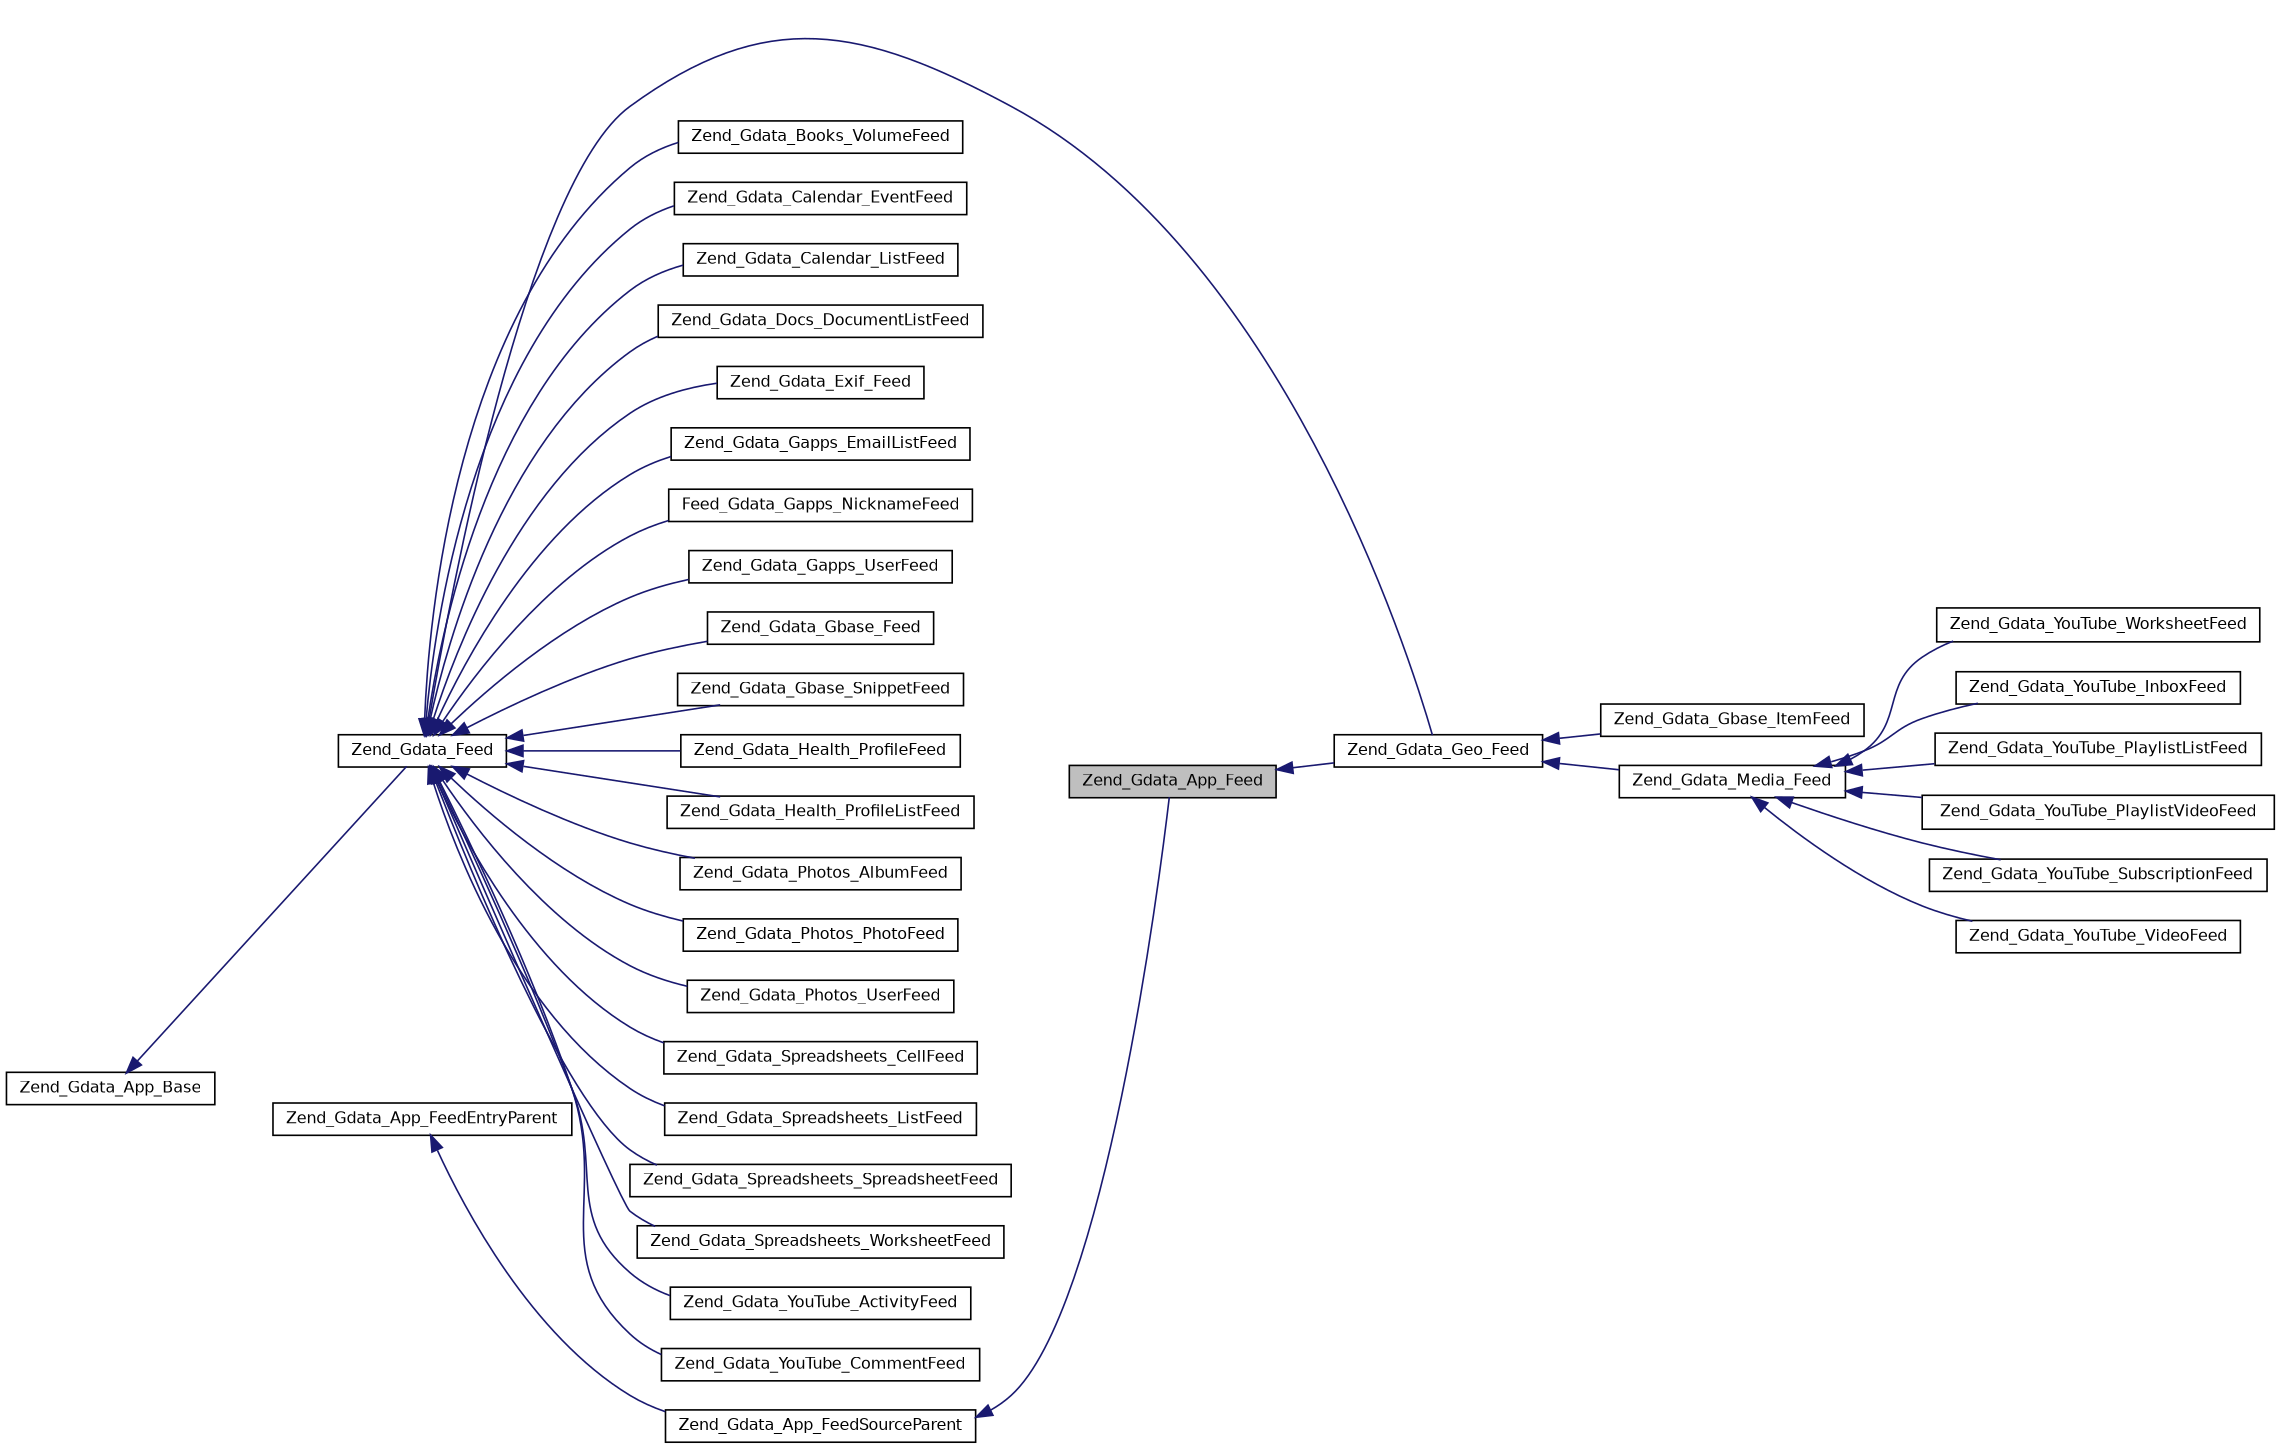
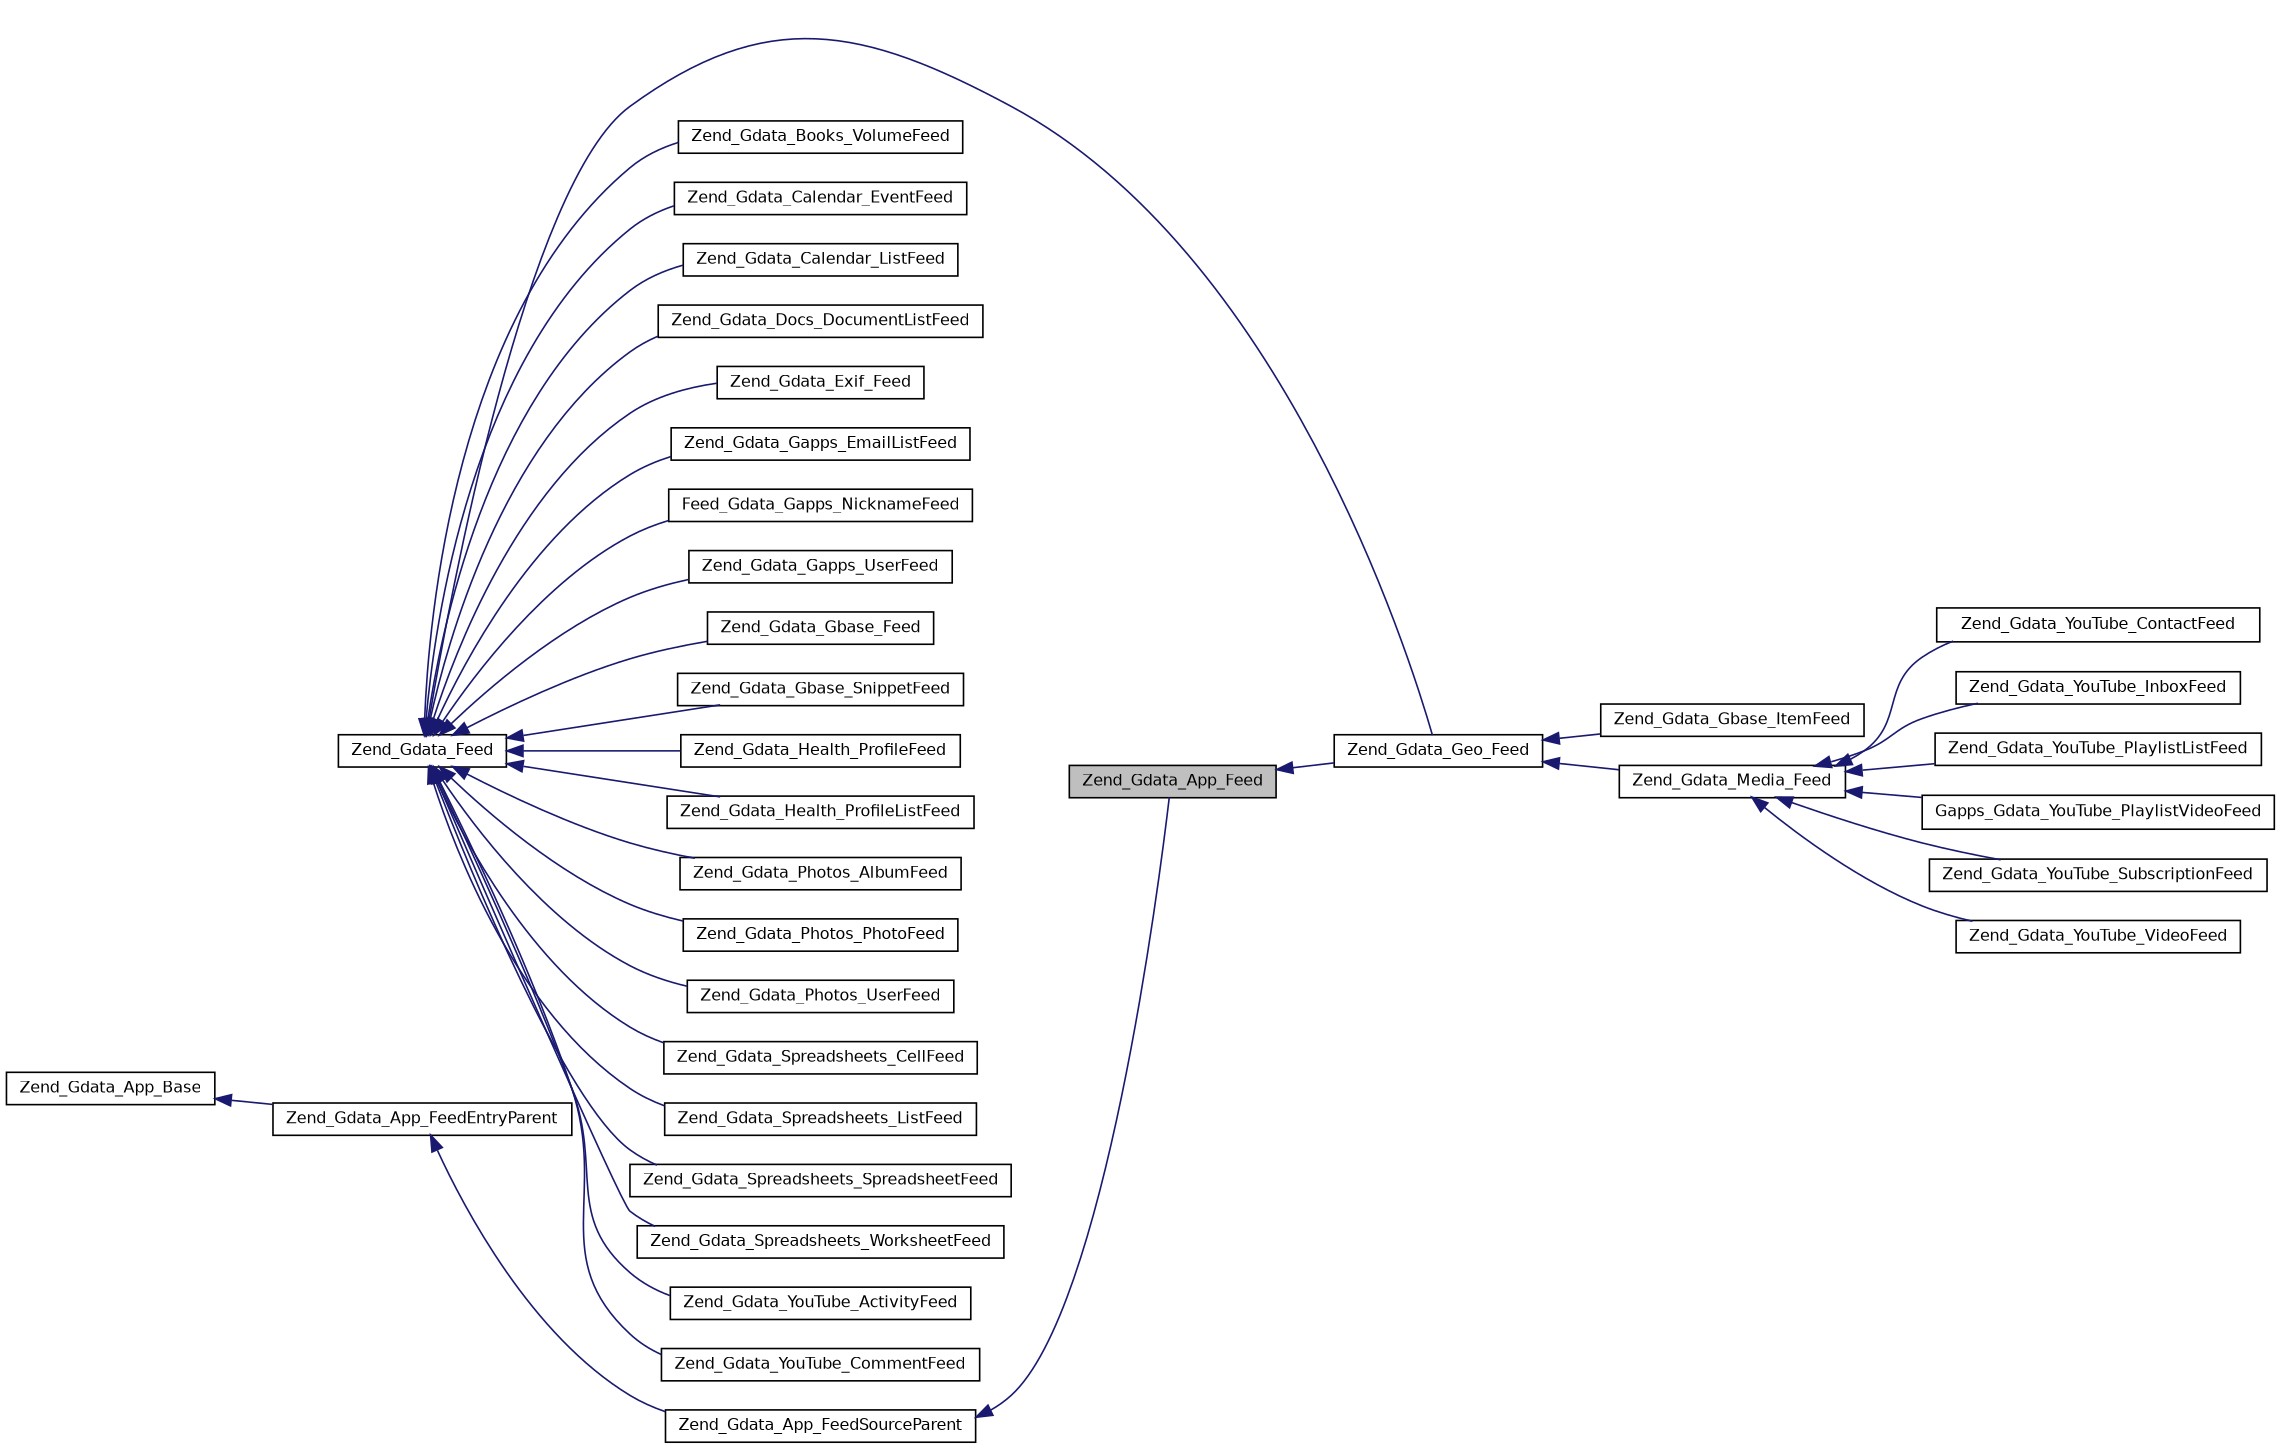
(2098, 625) -> (2098, 625)
(2098, 812) -> (2098, 812)
(272, 914) -> (252, 1102)
